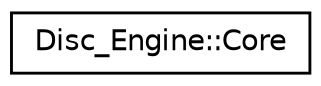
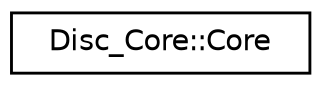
(161, 43) -> (161, 43)
